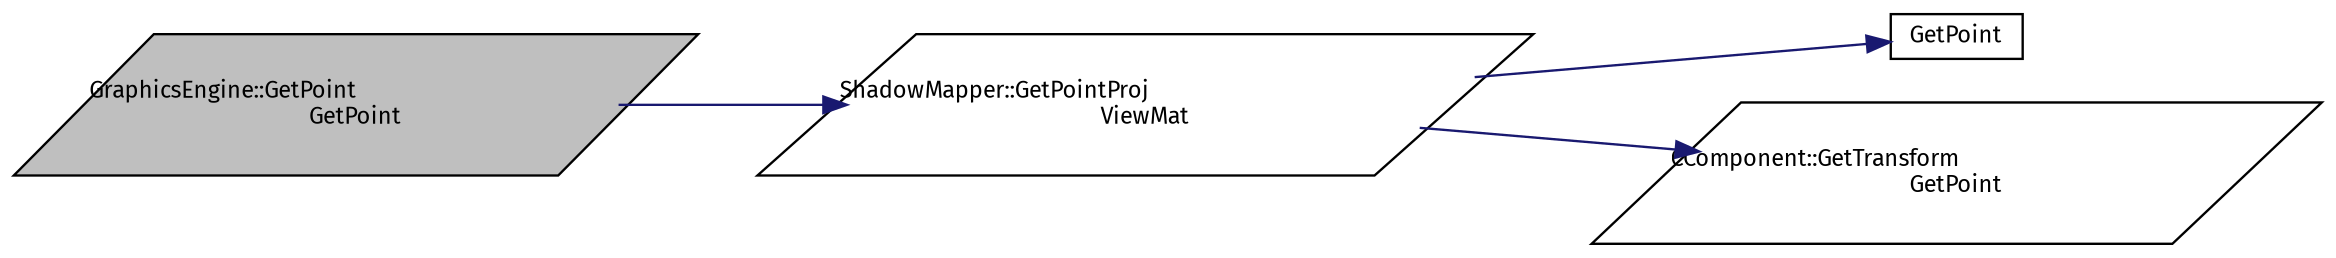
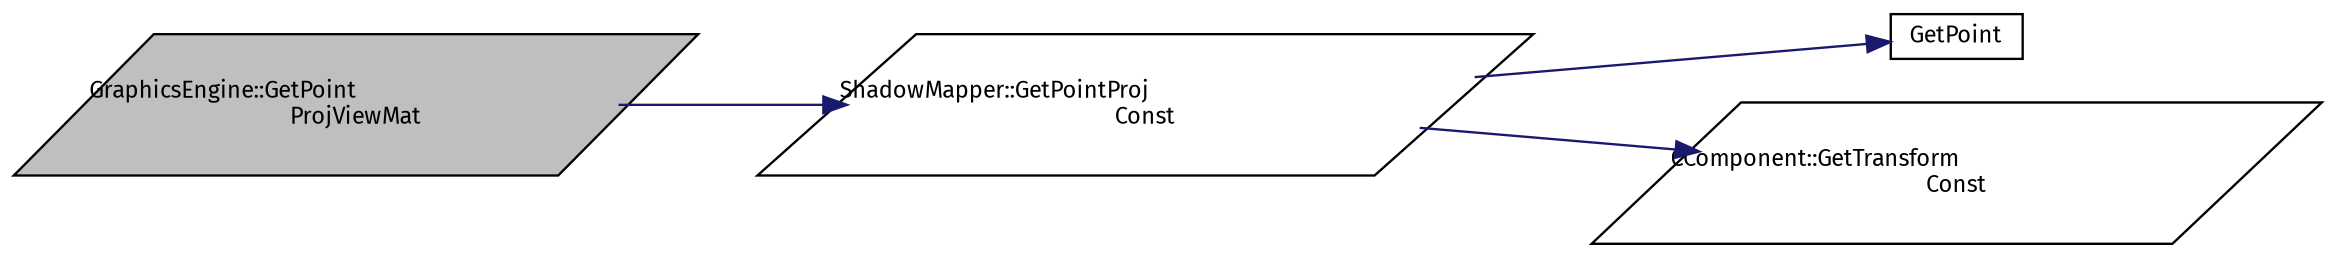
(356, 105) -> (356, 105)
(1145, 105) -> (1145, 105)
(1957, 173) -> (1957, 173)
